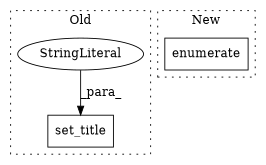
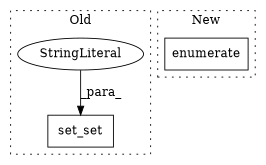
(81, 131) -> (81, 131)
